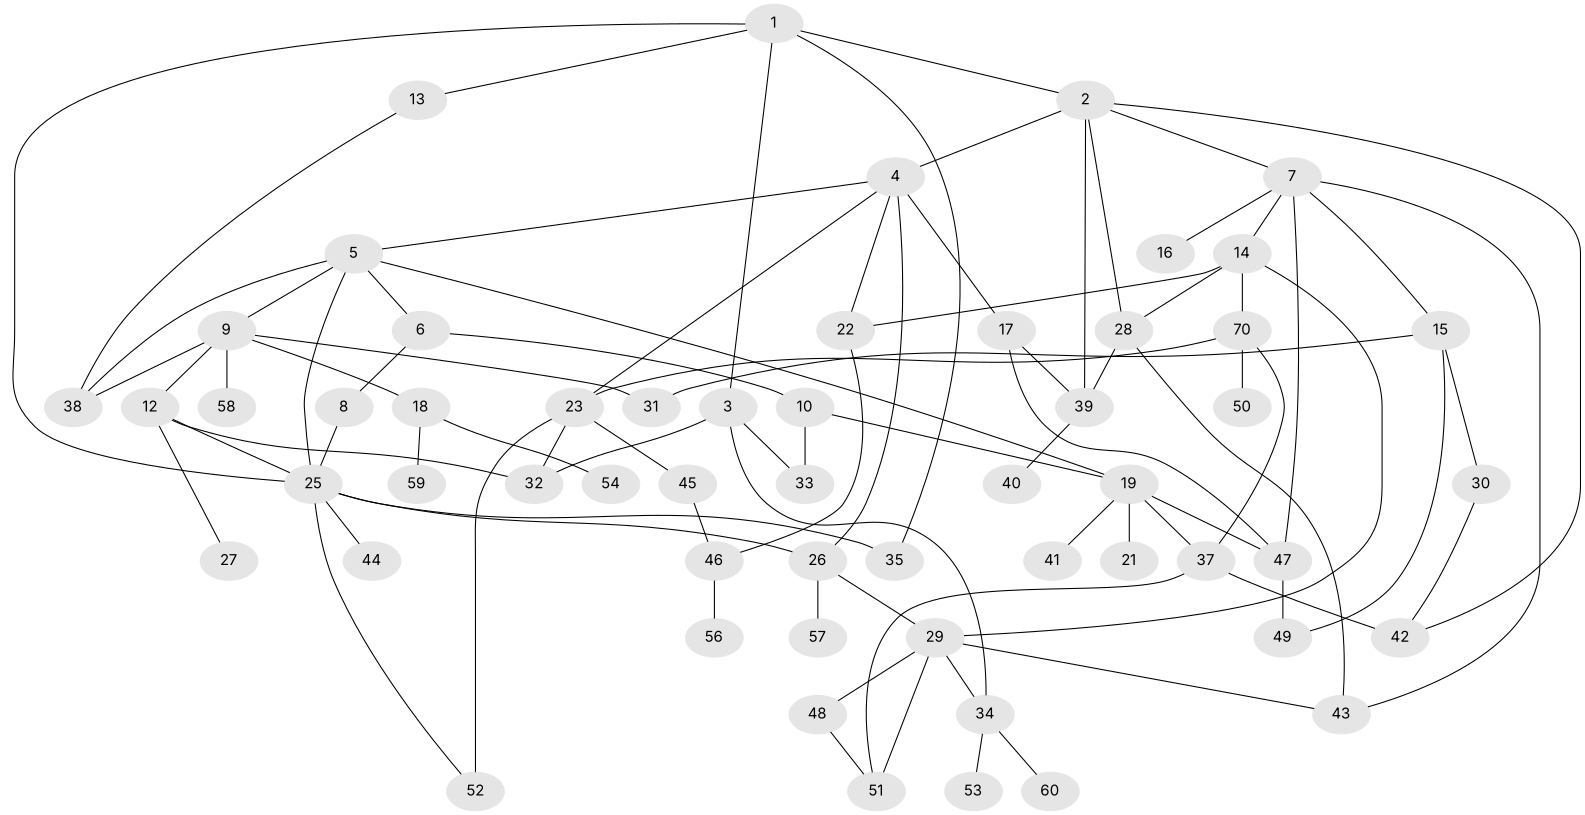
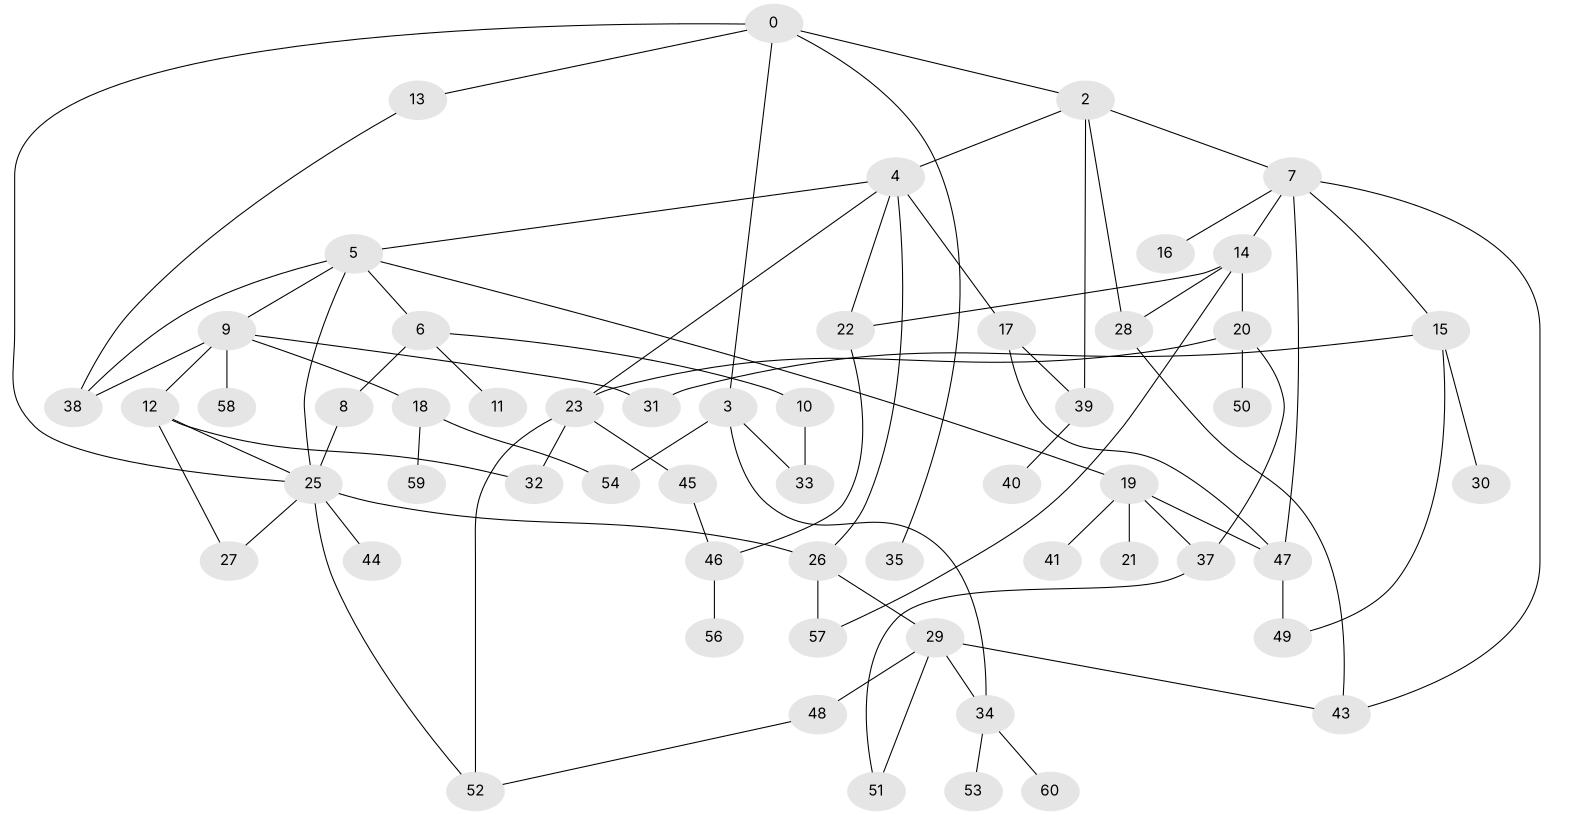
(774, 23) -> (774, 23)
(1242, 331) -> (1242, 331)
(1104, 369) -> none
none -> (498, 407)
(643, 443) -> (669, 446)
(967, 446) -> none
(606, 516) -> (271, 523)
(1347, 562) -> (1070, 486)
(1400, 638) -> none
(847, 753) -> (647, 753)
